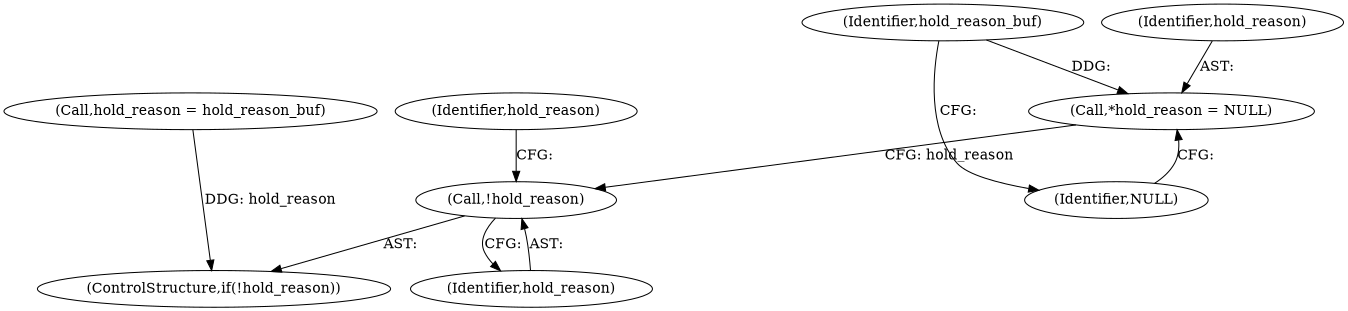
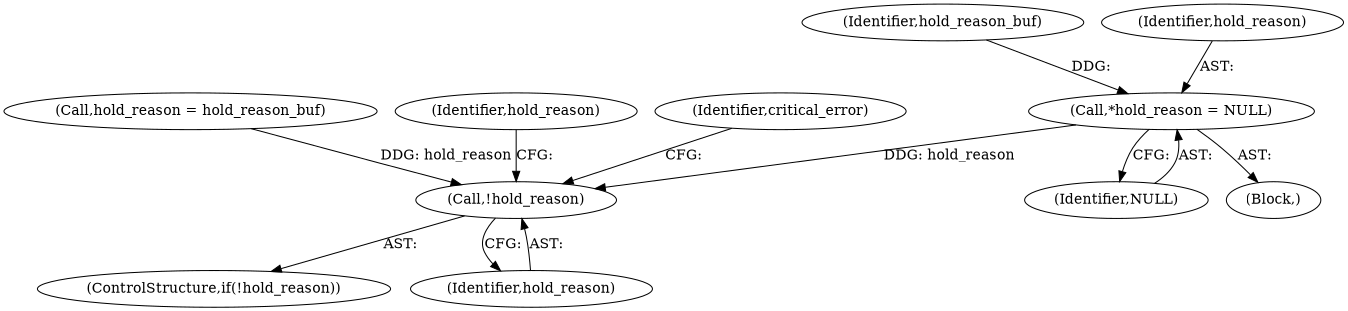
none -> (781, 111)
(940, 132) -> (1132, 148)
(950, 156) -> (950, 156)
(1198, 156) -> (1198, 156)
(202, 195) -> (351, 156)
none -> (1274, 200)
